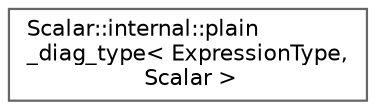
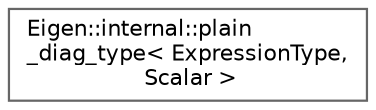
(188, 55) -> (188, 55)
